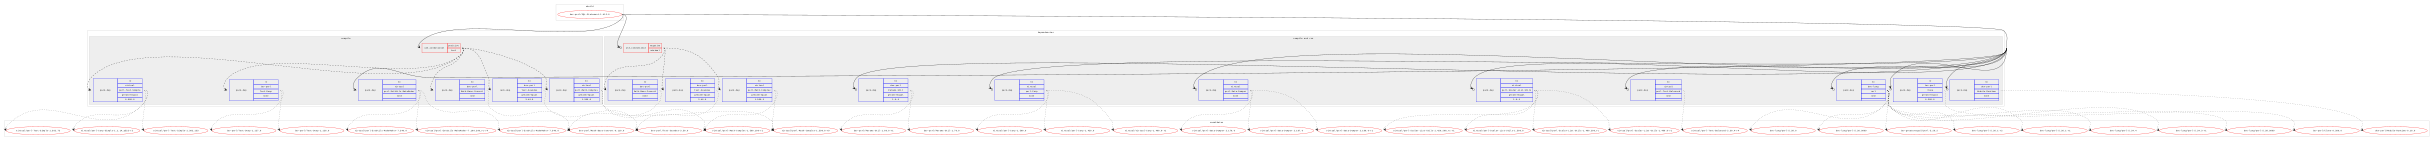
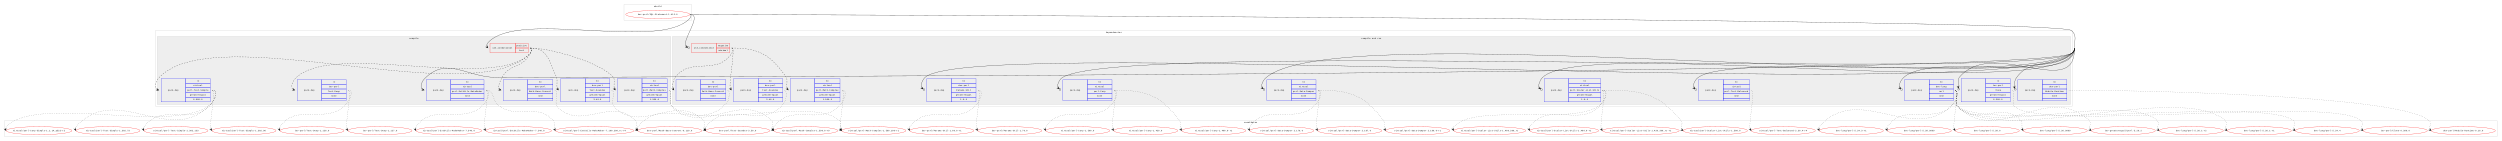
none -> (244, 131)
(1146, 131) -> (1214, 131)
